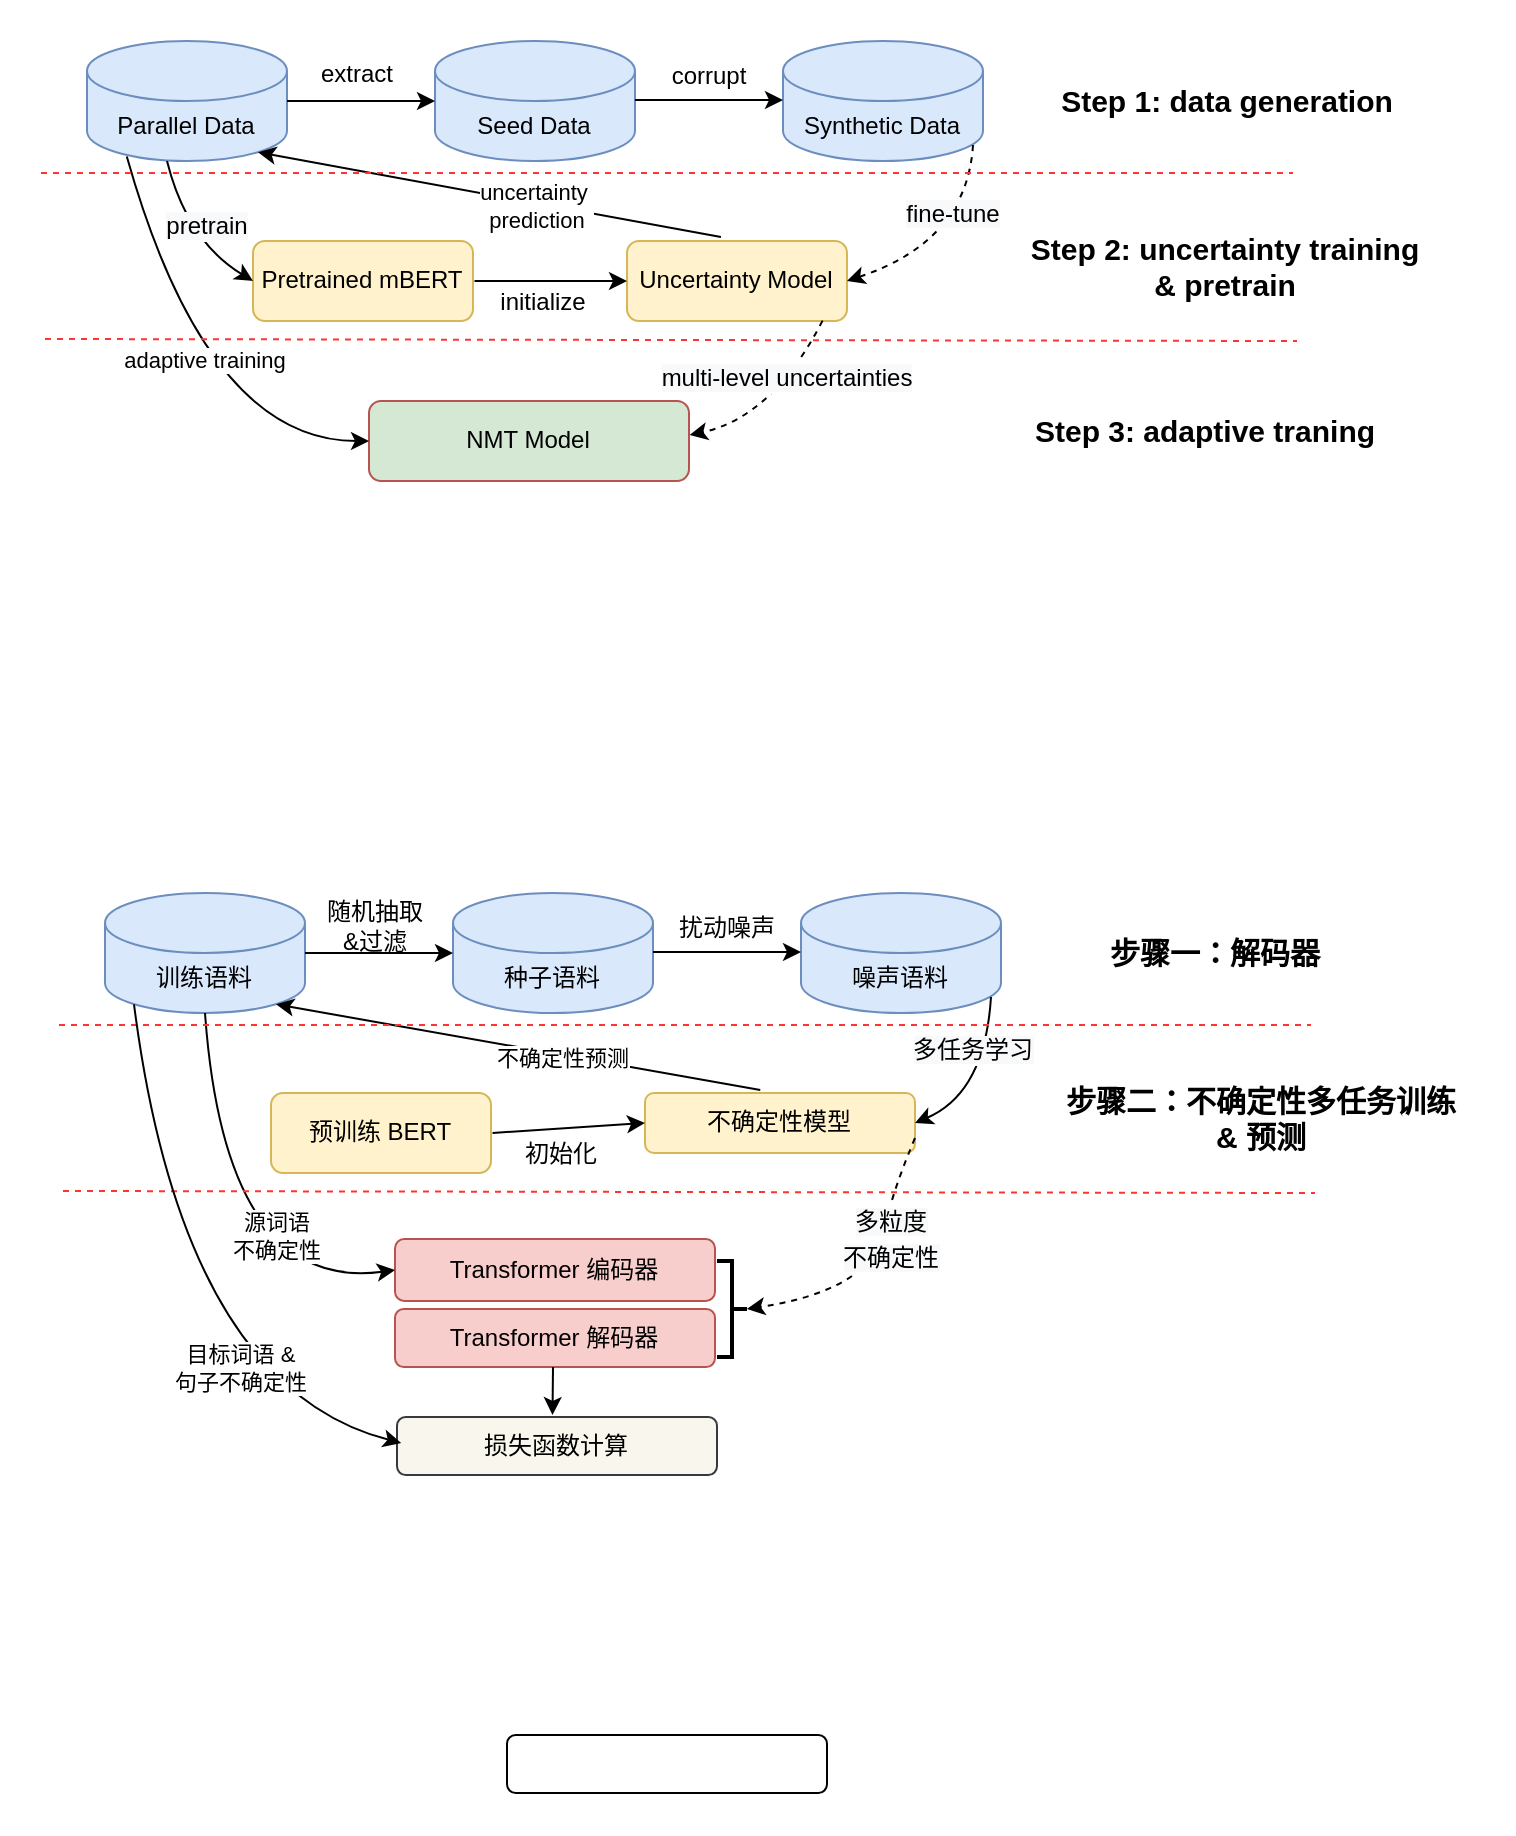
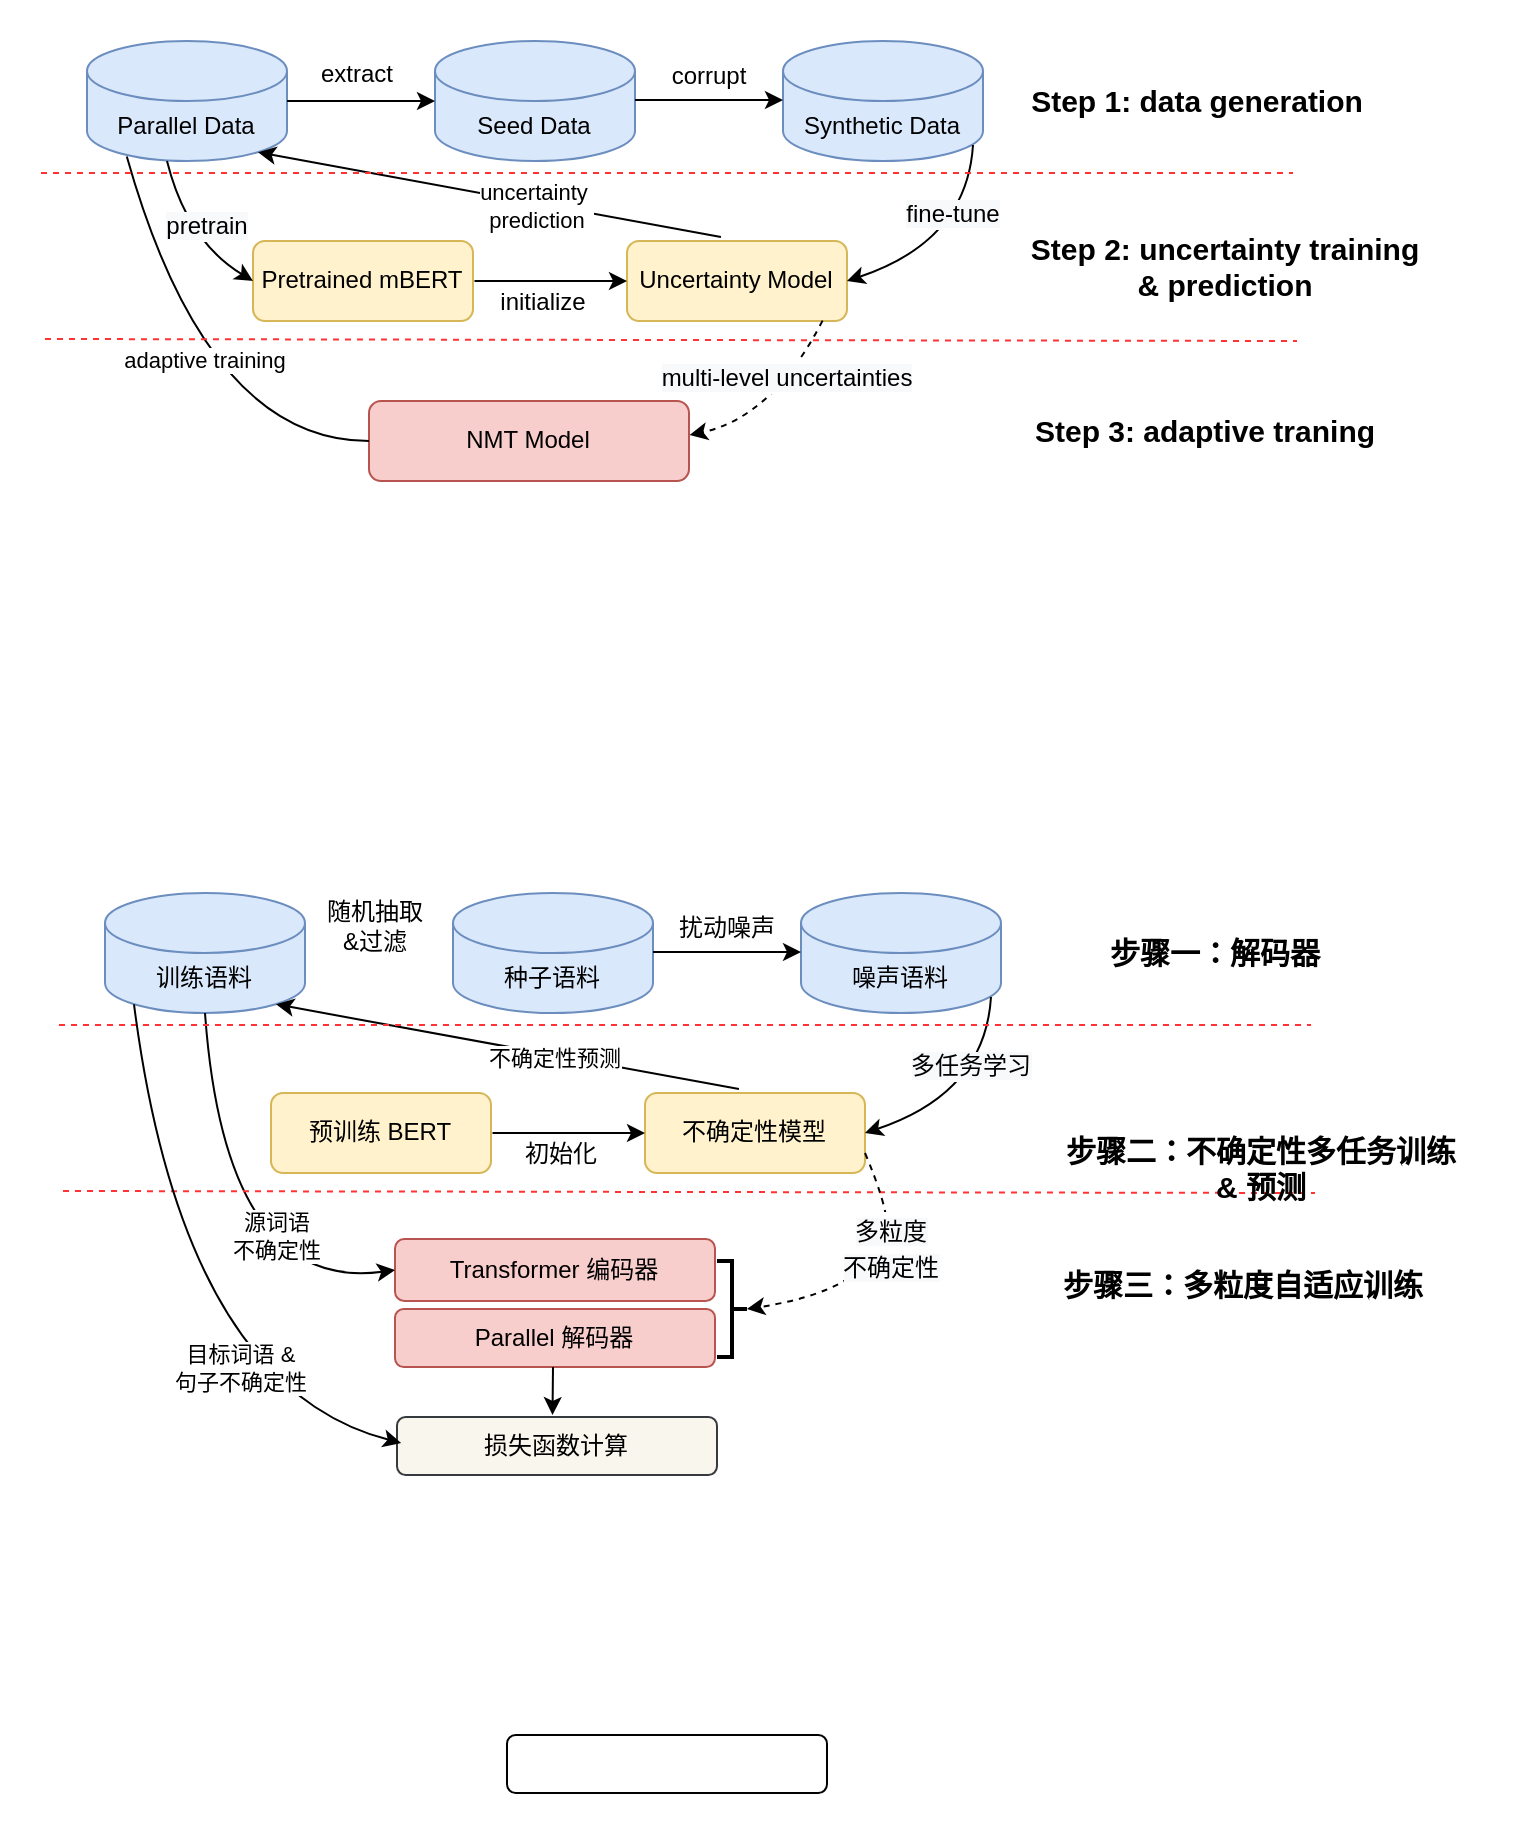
(1227, 101) -> (1197, 101)
(904, 256) -> (904, 256)
(1226, 267) -> (1226, 267)
(284, 421) -> (292, 422)
(529, 441) -> (529, 441)
(372, 953) -> none
(1260, 1119) -> (1260, 1169)
(780, 1123) -> (755, 1133)
none -> (1243, 1285)
(555, 1339) -> (555, 1339)
